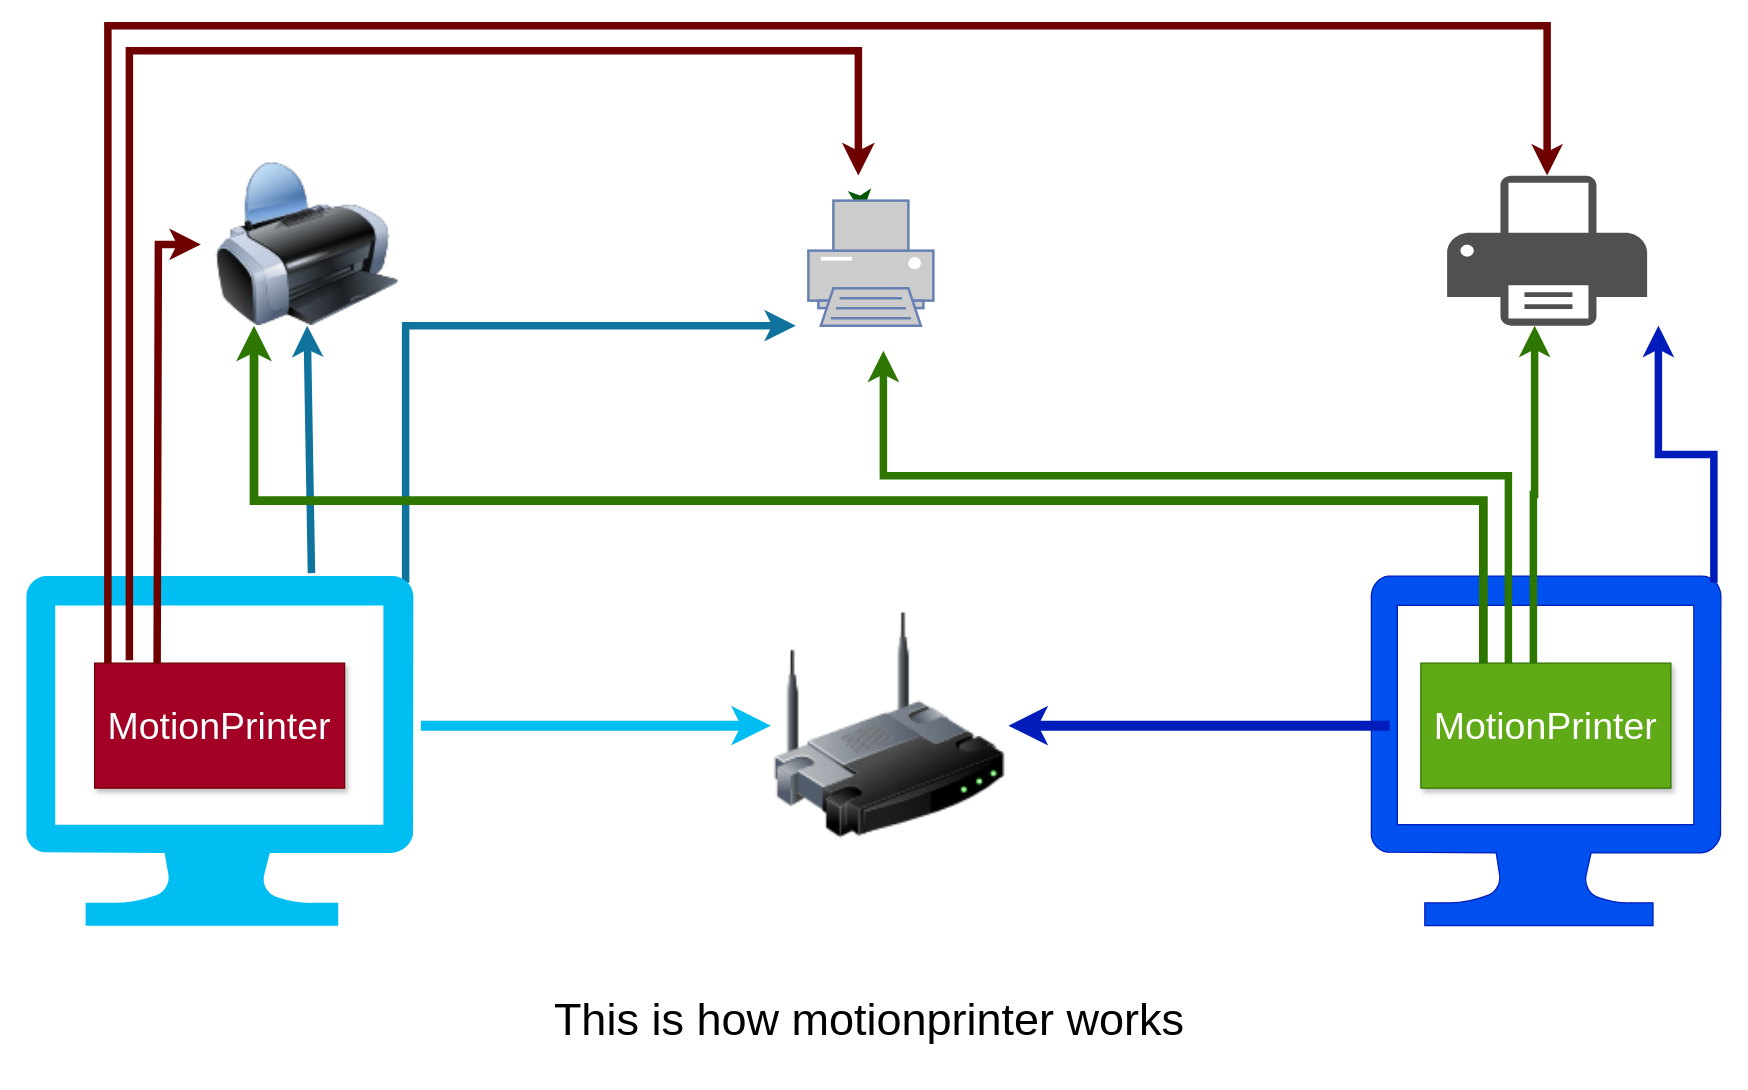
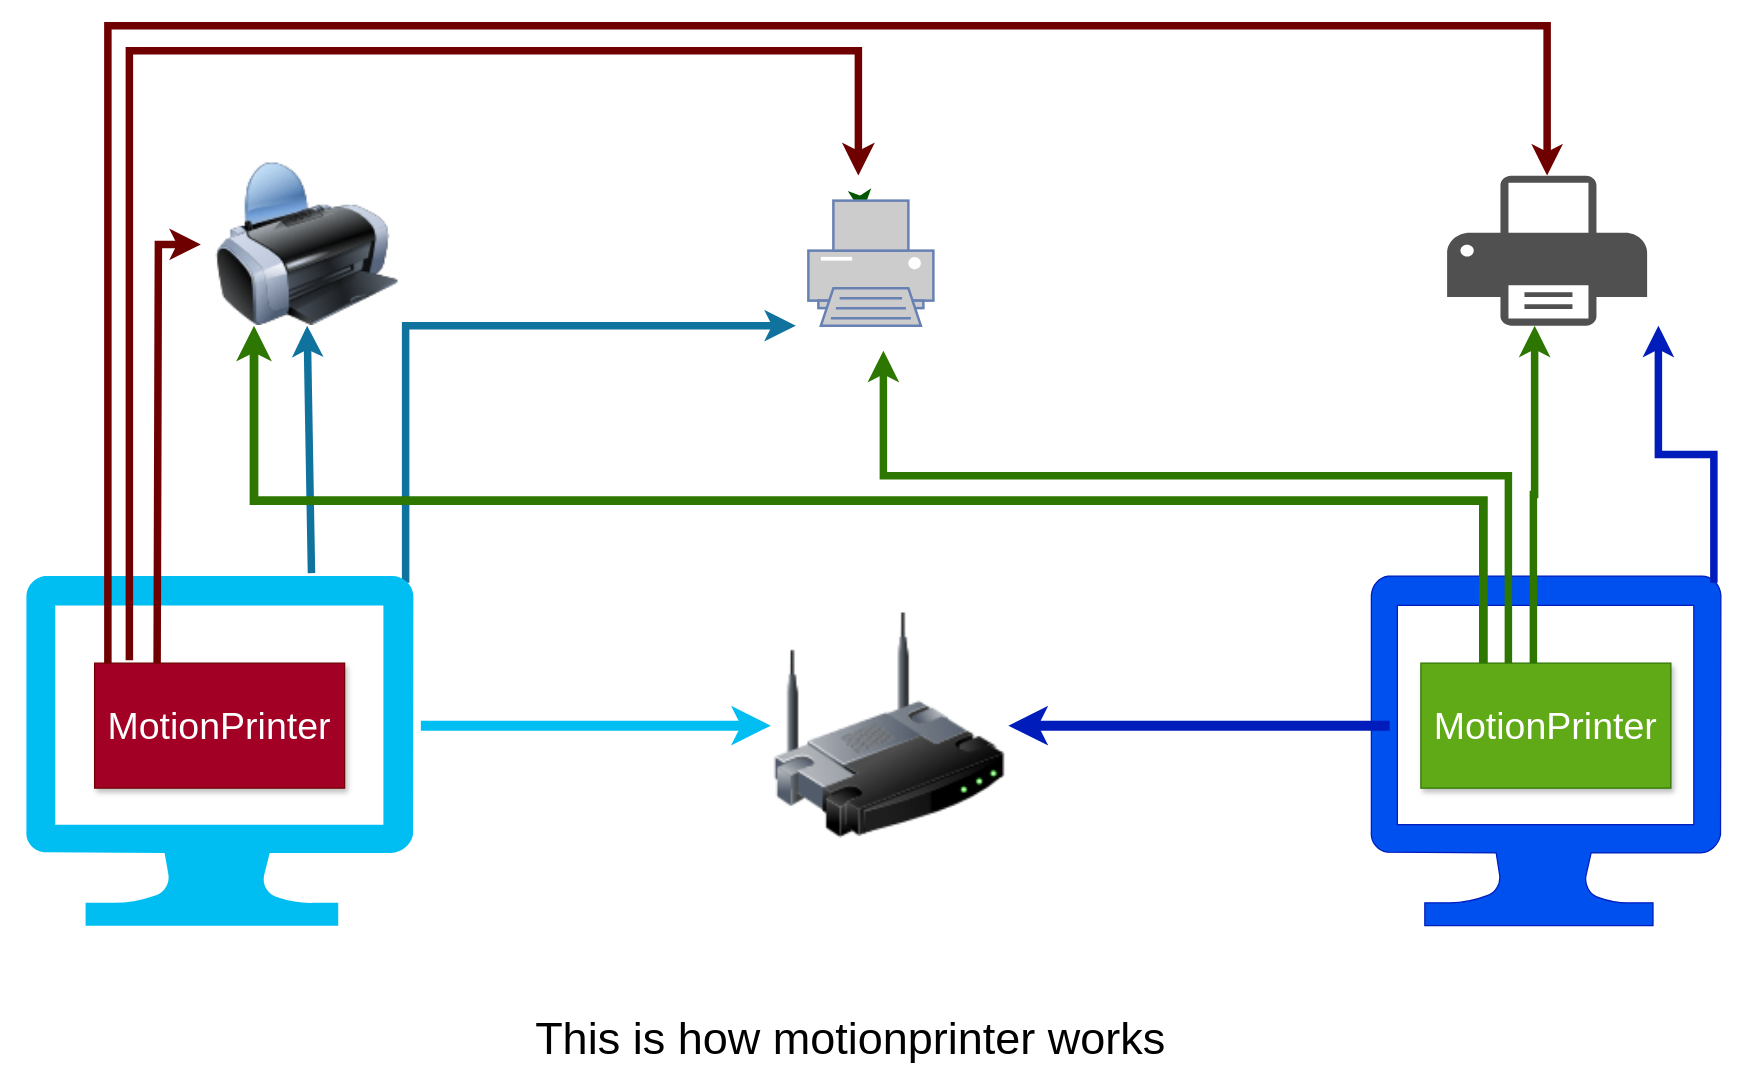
(869, 1019) -> (851, 1038)
